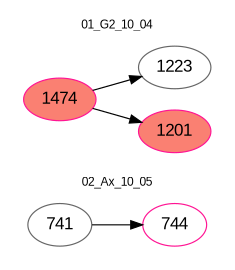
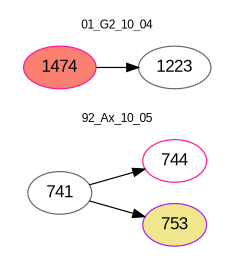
(175, 131) -> none
(117, 183) -> (117, 119)
none -> (175, 225)
